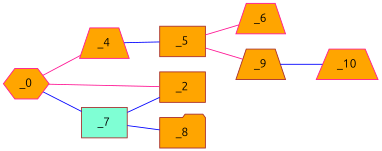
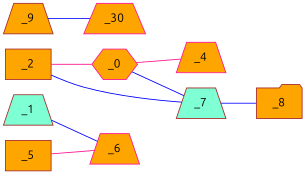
(142, 42) -> none
(224, 54) -> none
(347, 64) -> (115, 19)
none -> (28, 110)
(104, 123) -> (201, 103)
